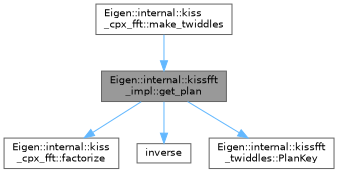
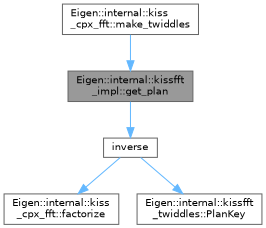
(117, 117) -> (103, 172)
(213, 117) -> (158, 172)
